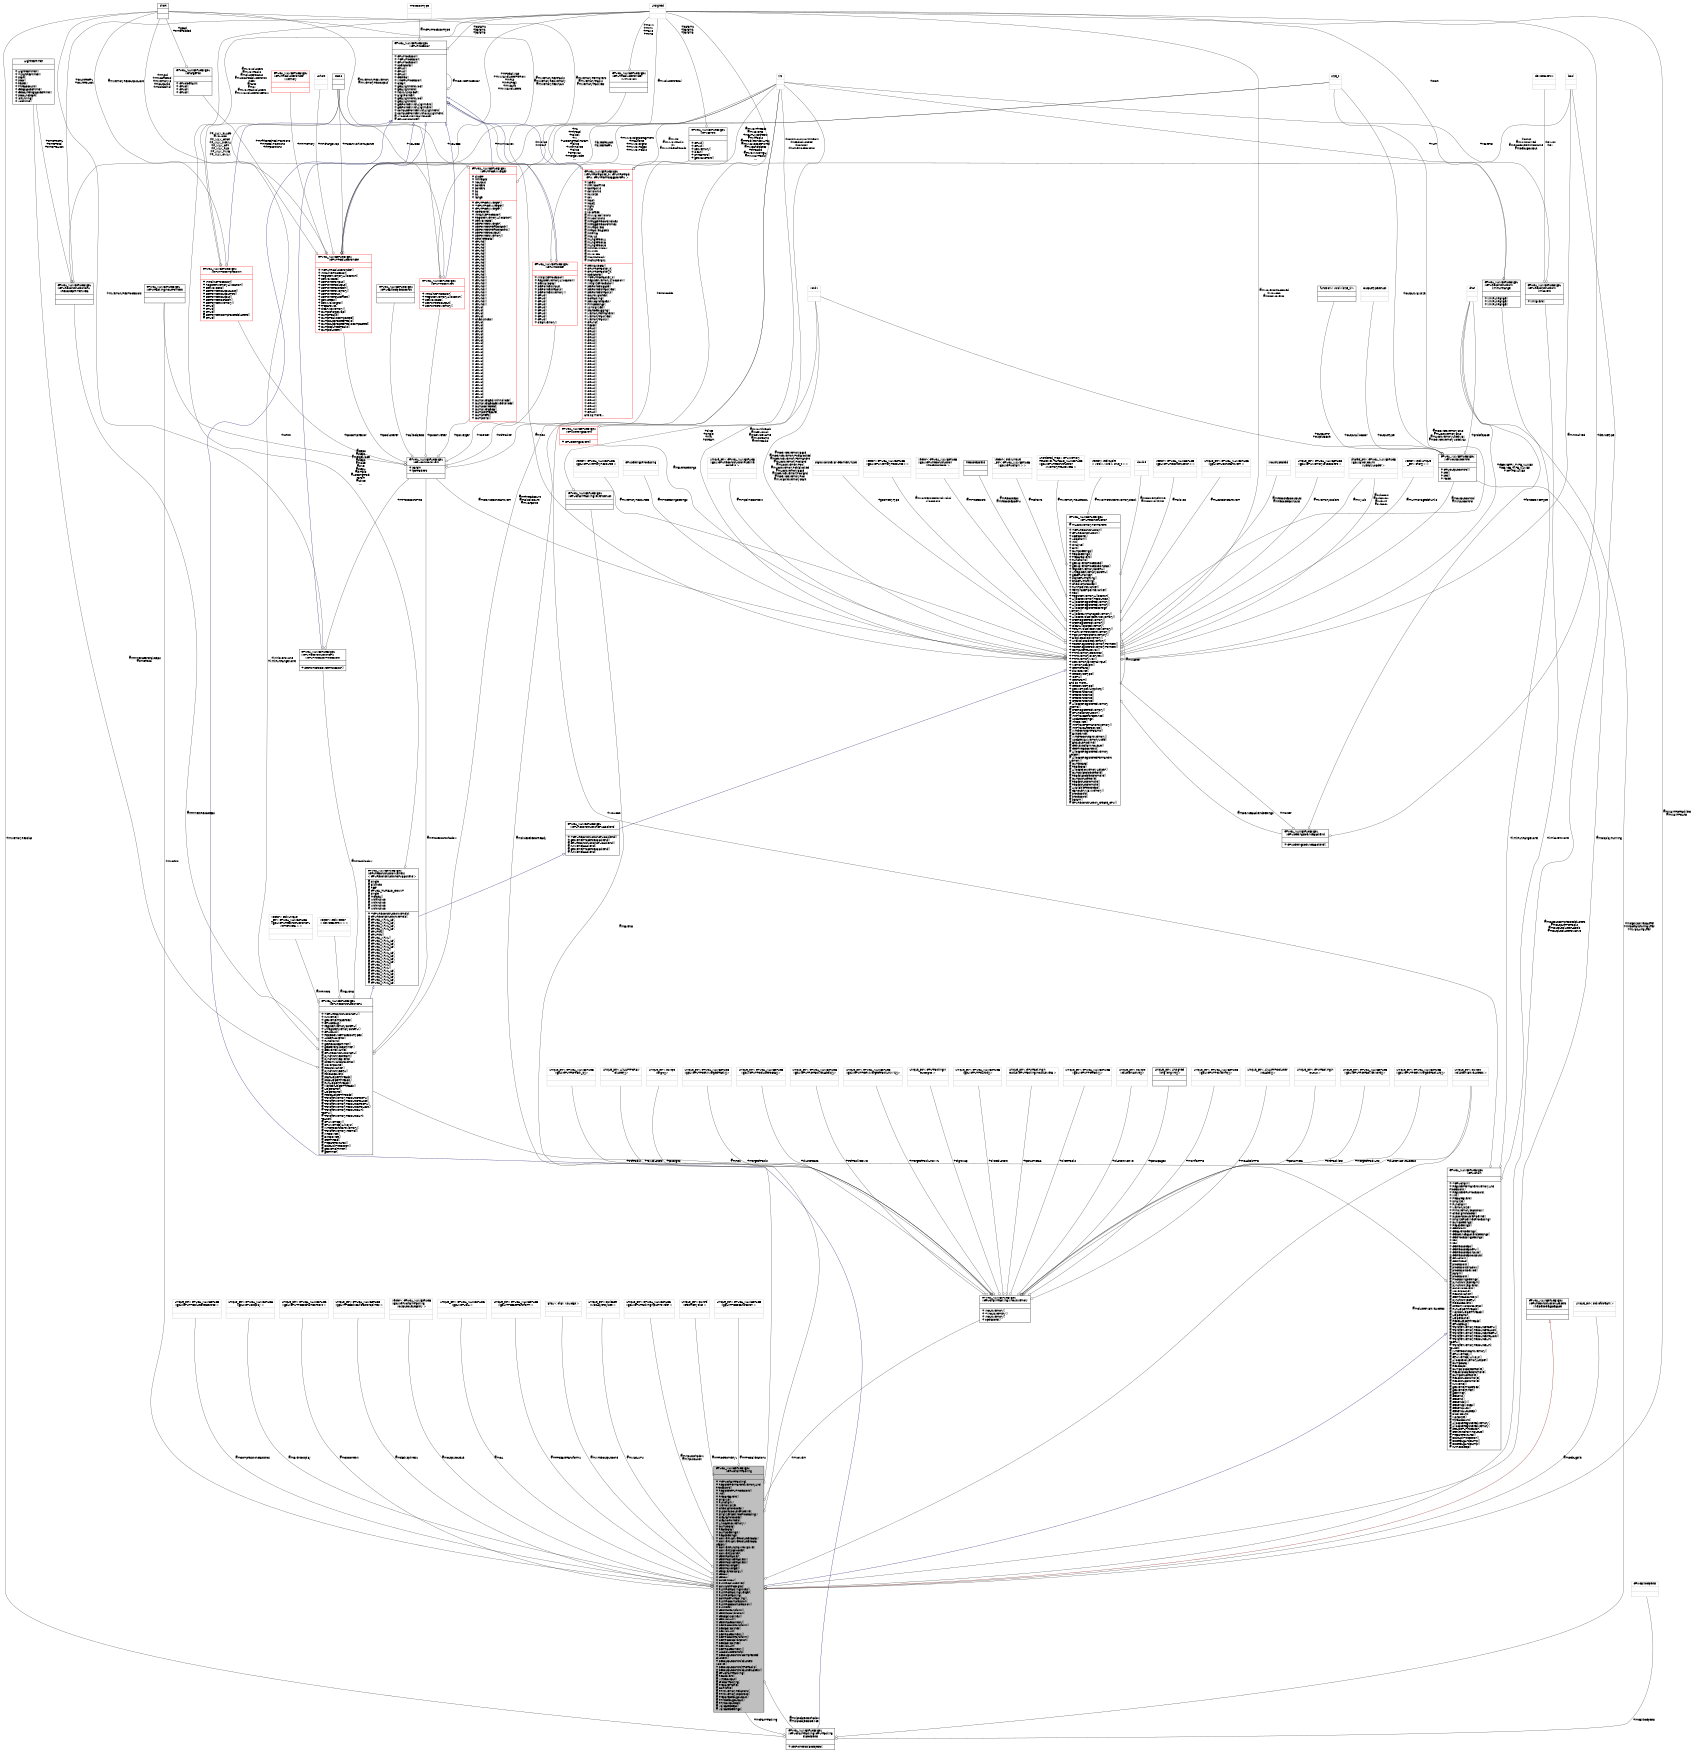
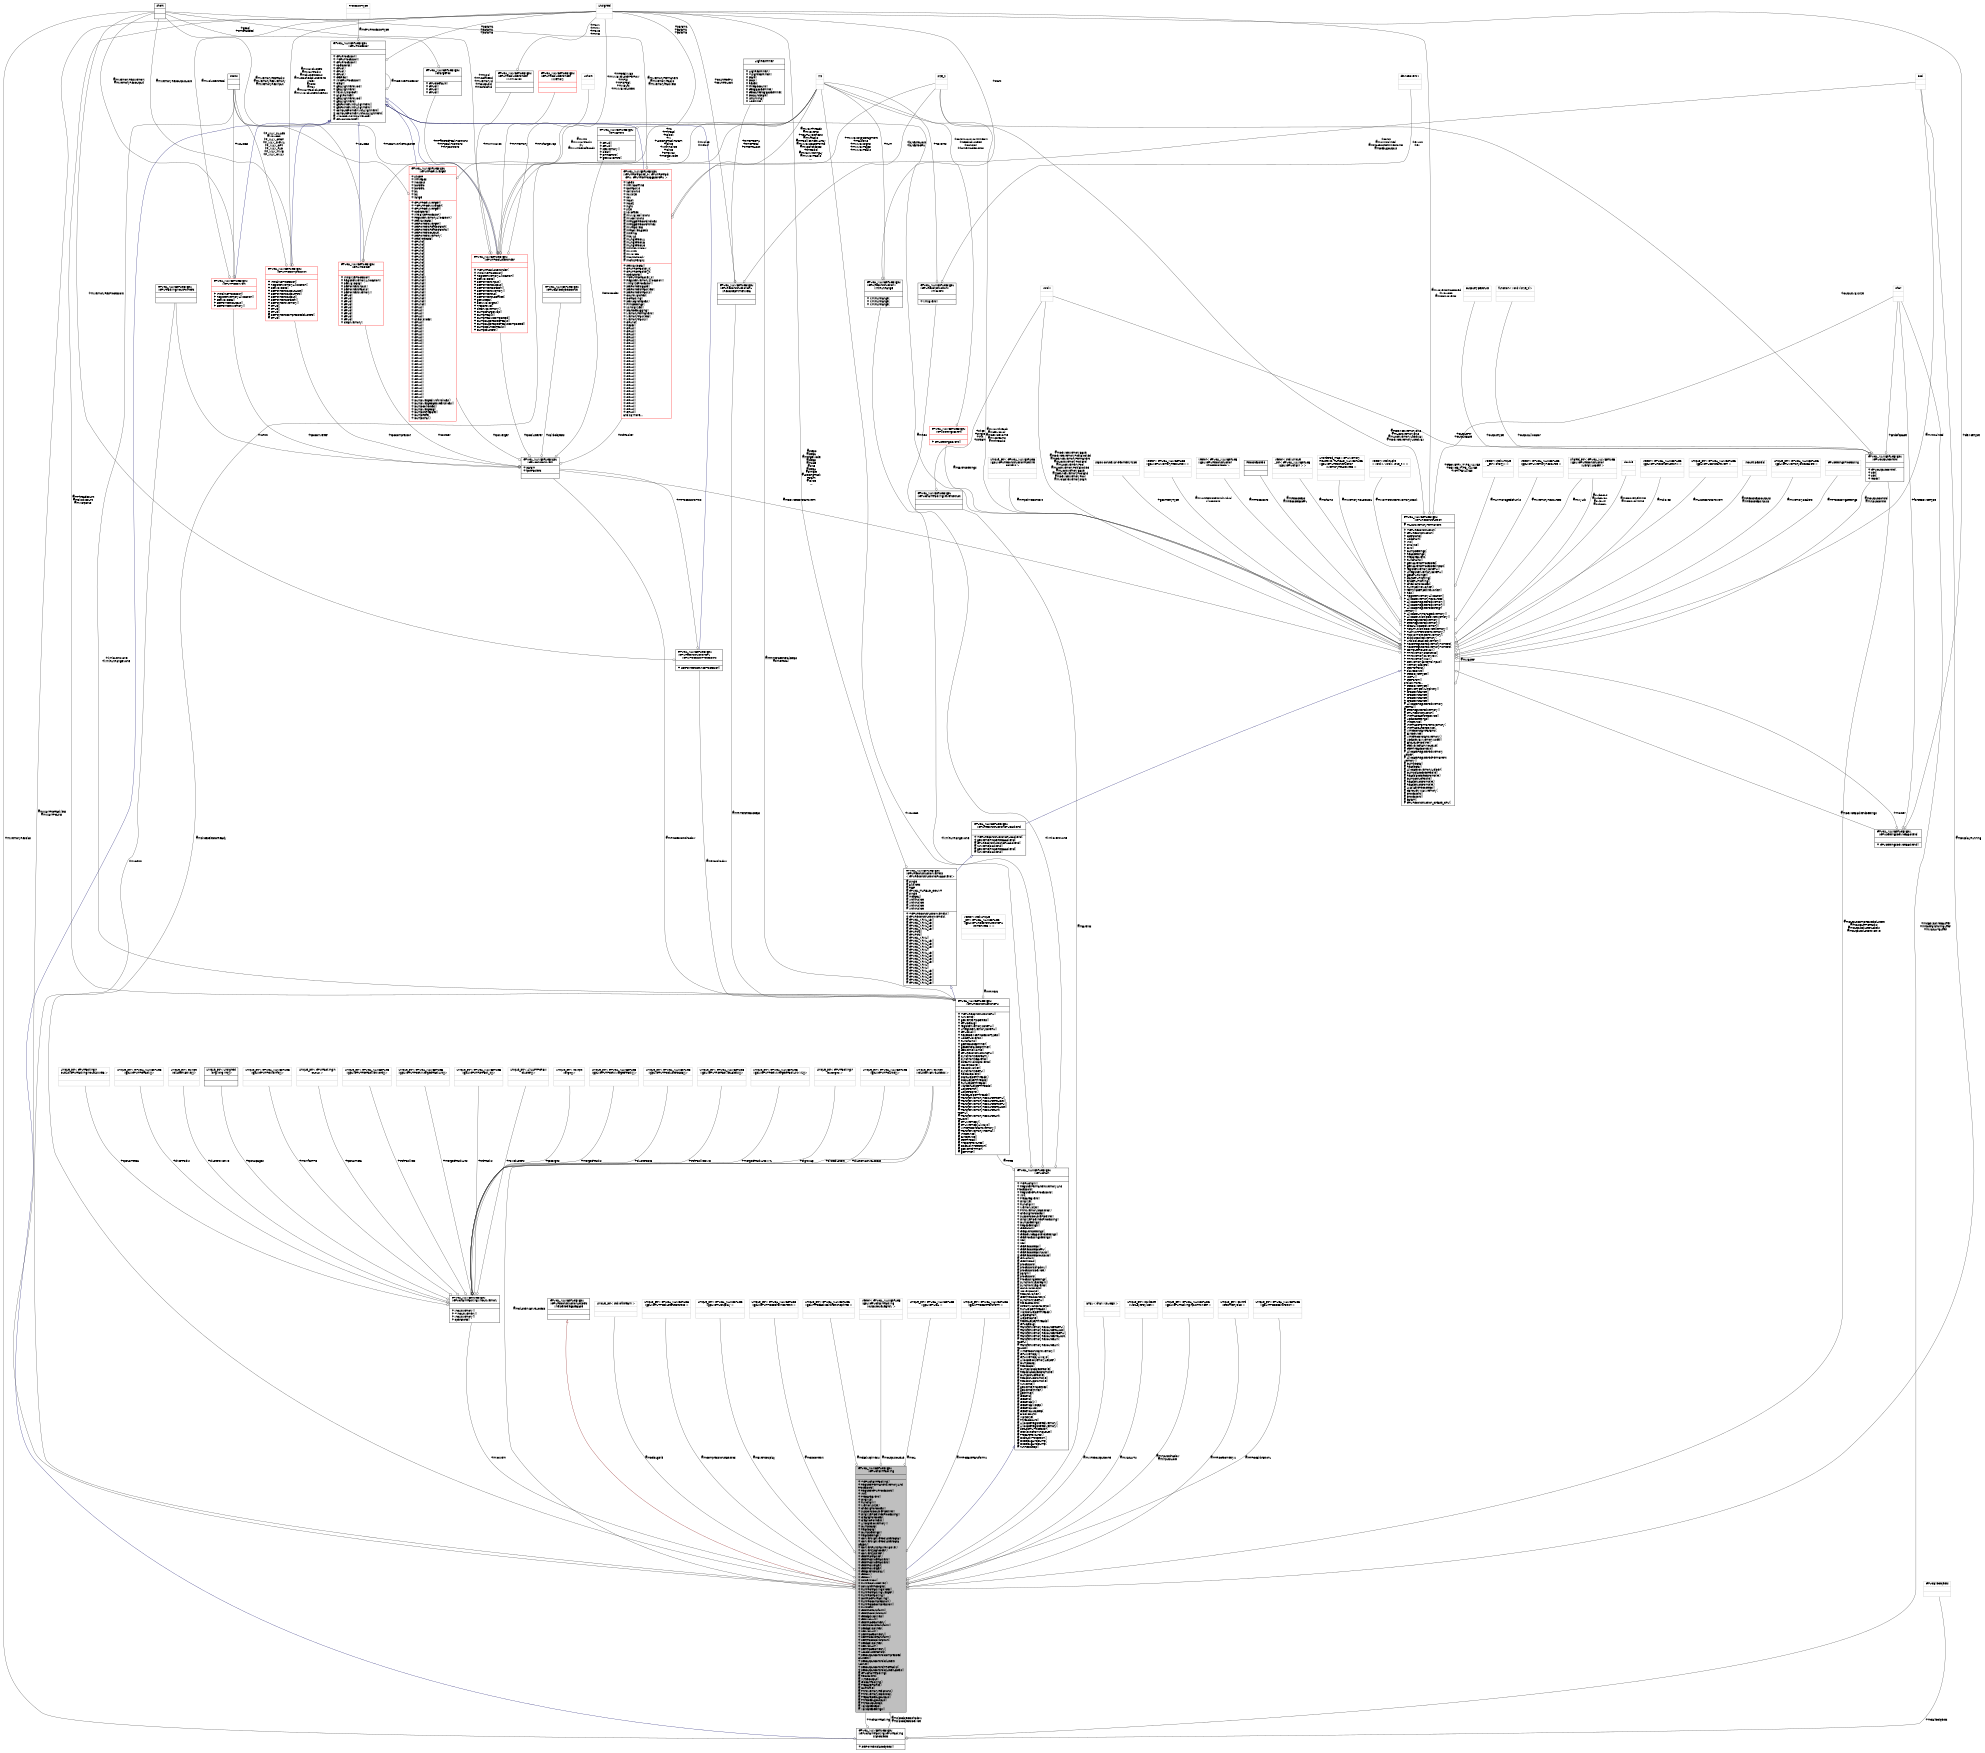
(1337, 294) -> (1515, 294)
(1363, 463) -> (1587, 463)
(334, 927) -> none
(1267, 1077) -> none
